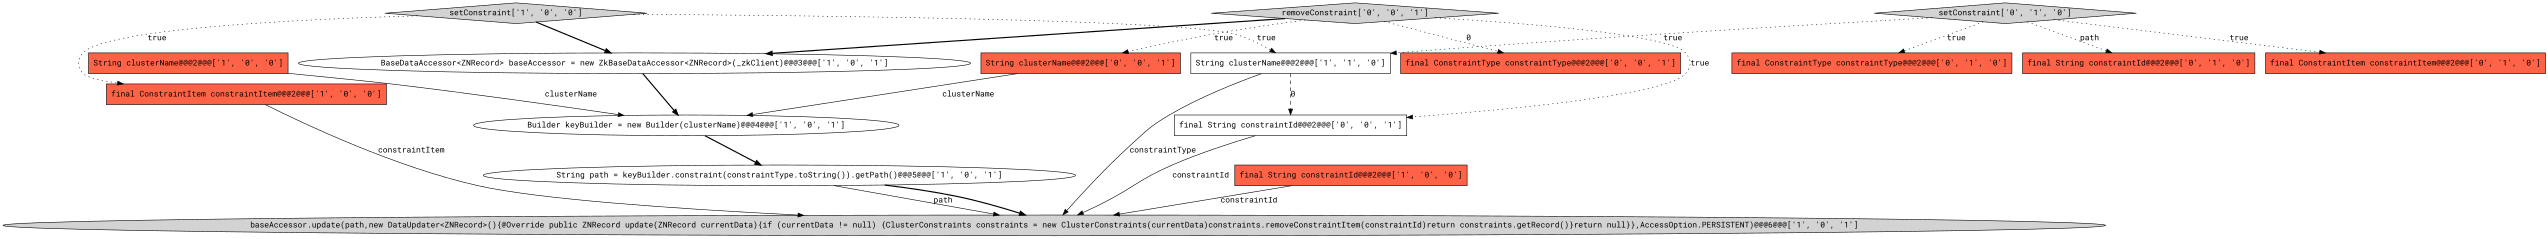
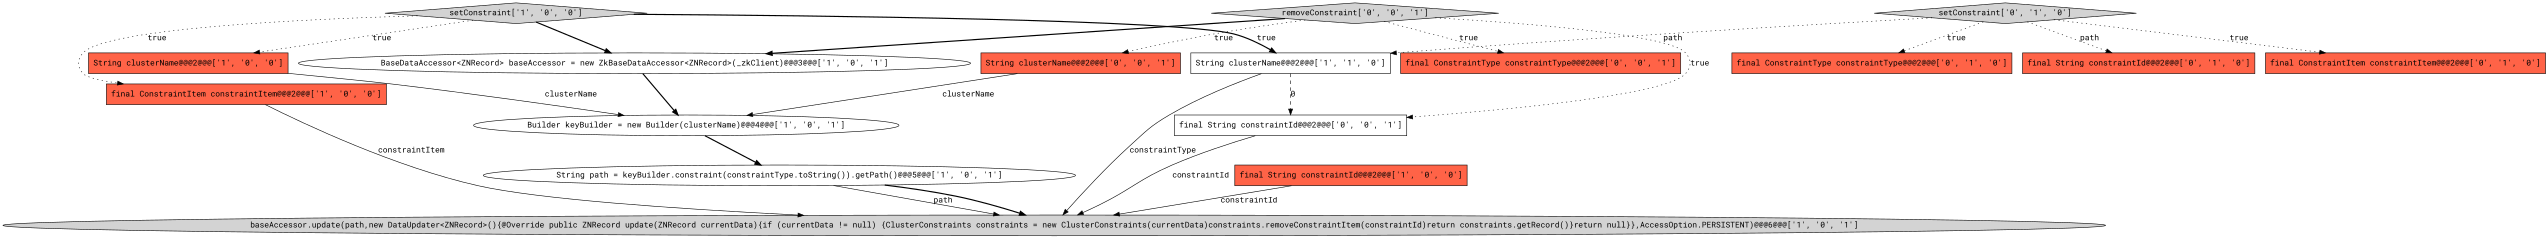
(954, 19) -> (954, 19)
none -> (366, 36)
(1469, 38) -> (1469, 38)
(1673, 38) -> (1673, 38)
